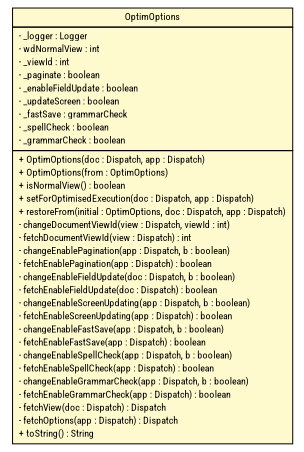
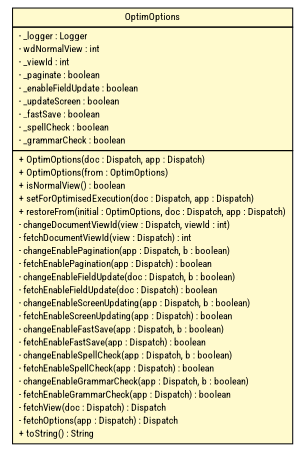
(73, 114) -> (59, 114)
